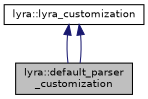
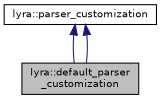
(74, 15) -> (80, 15)
